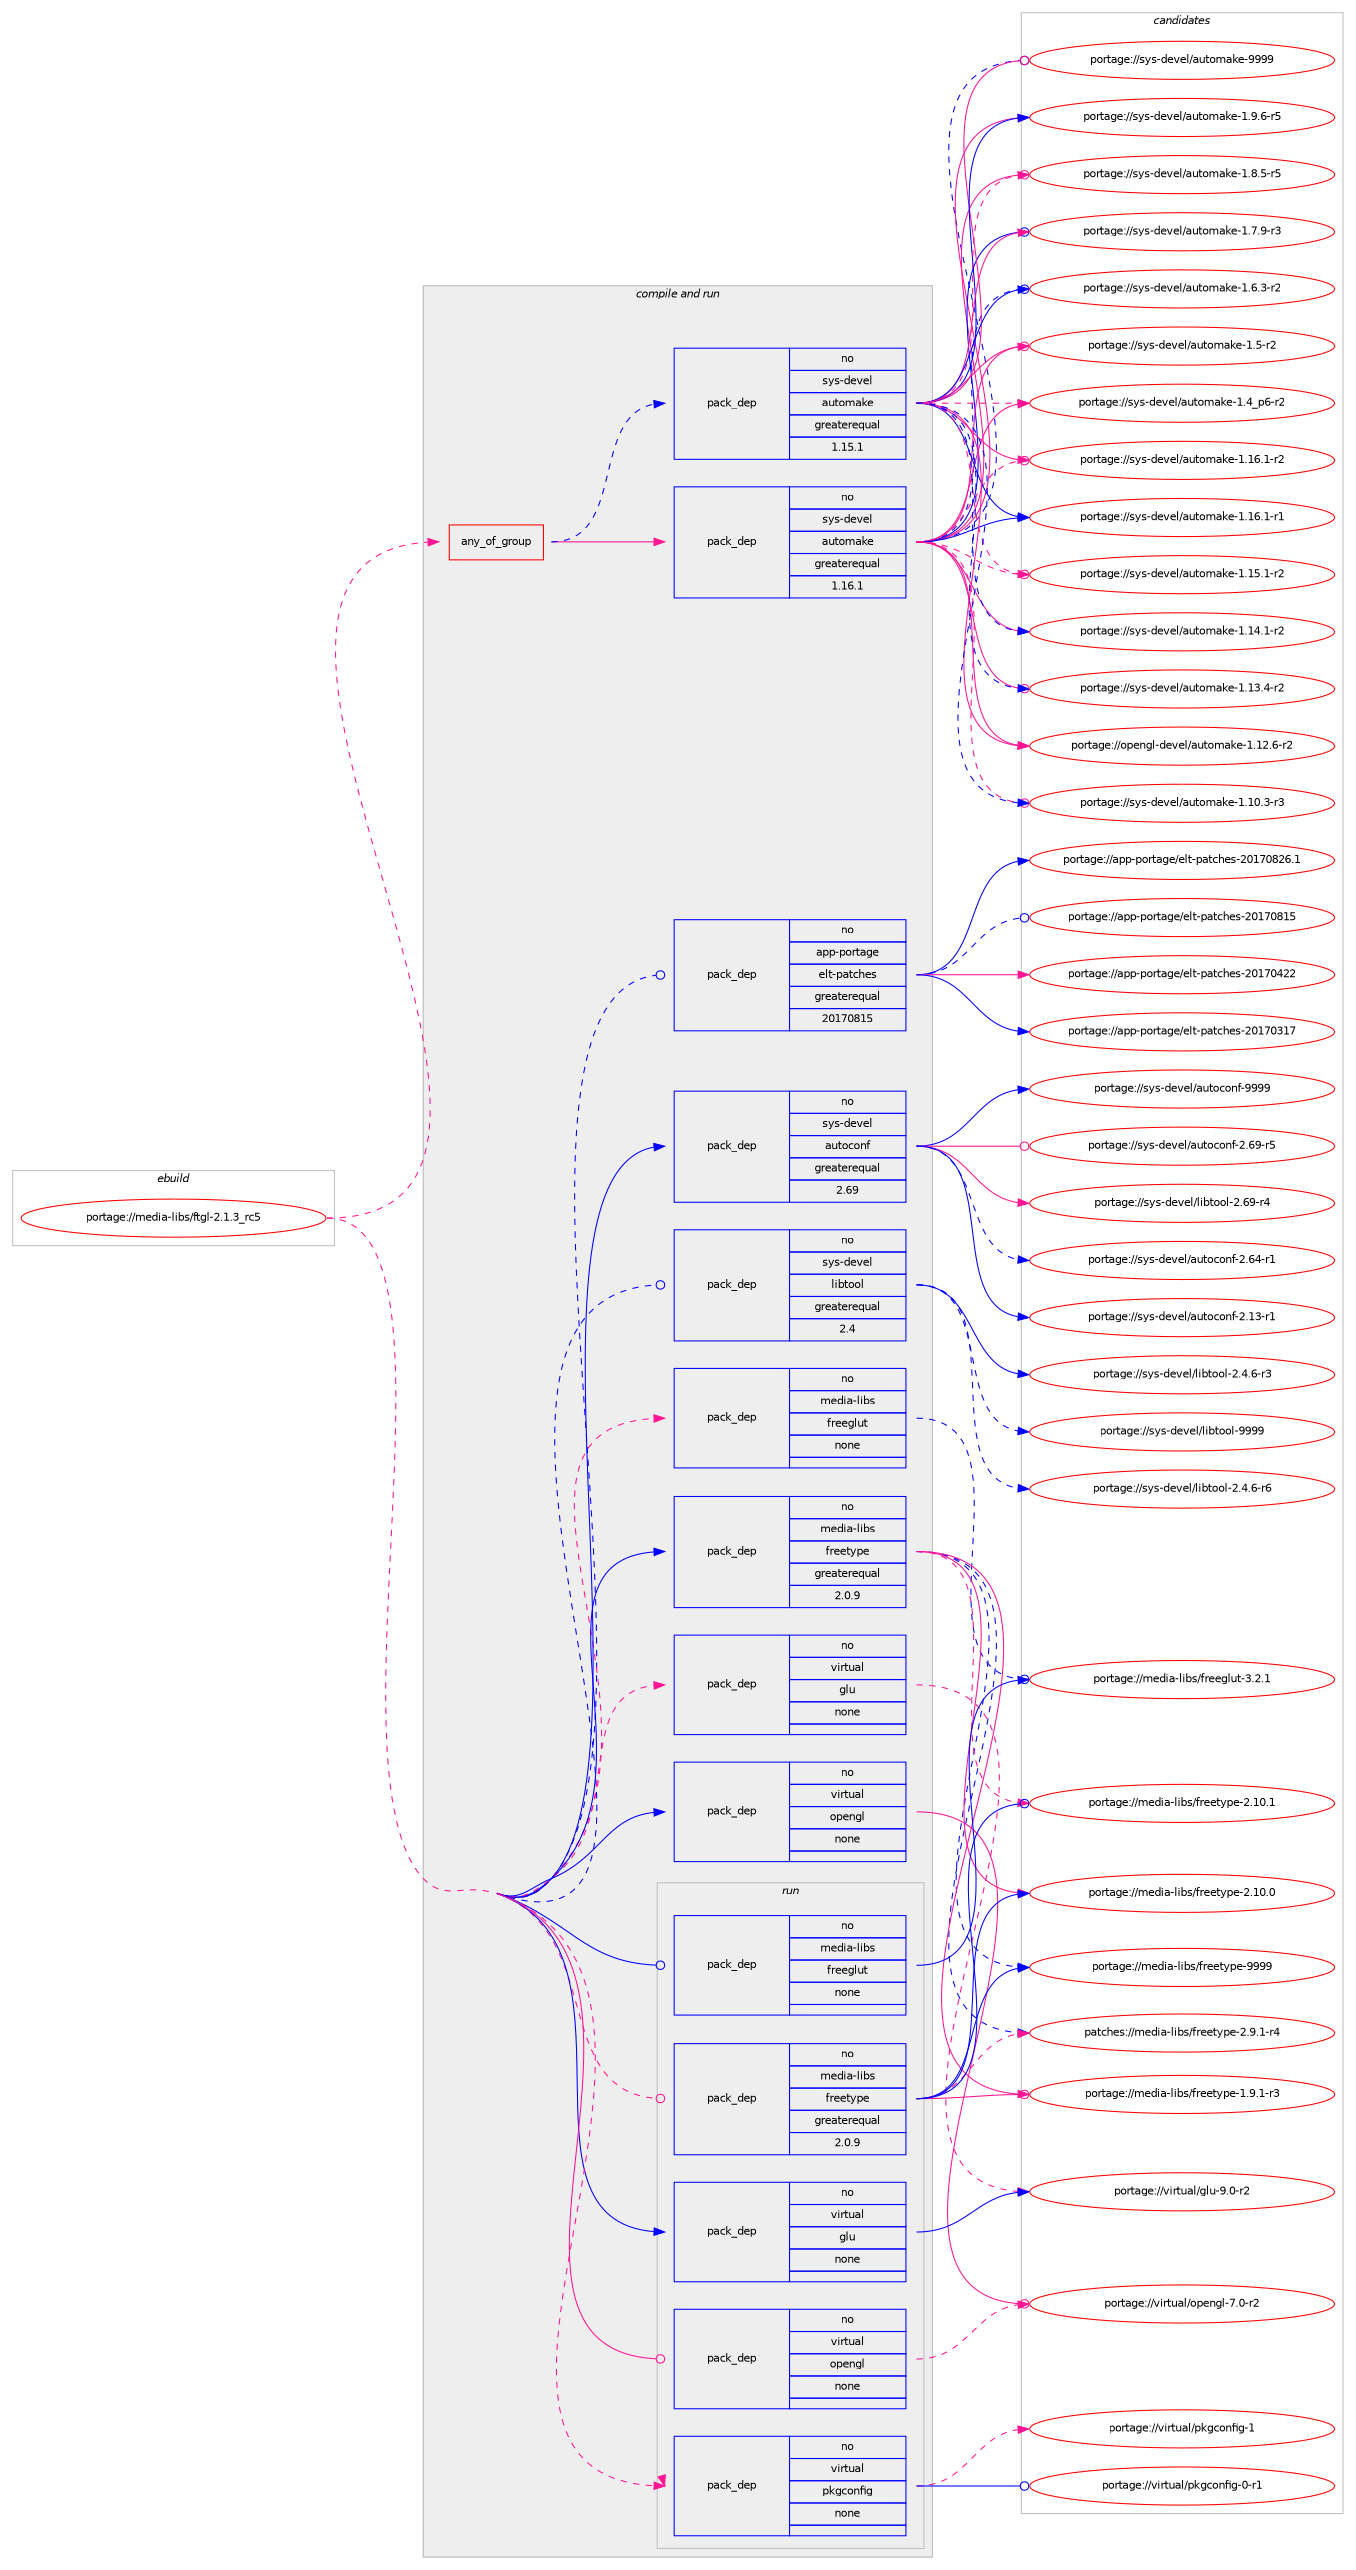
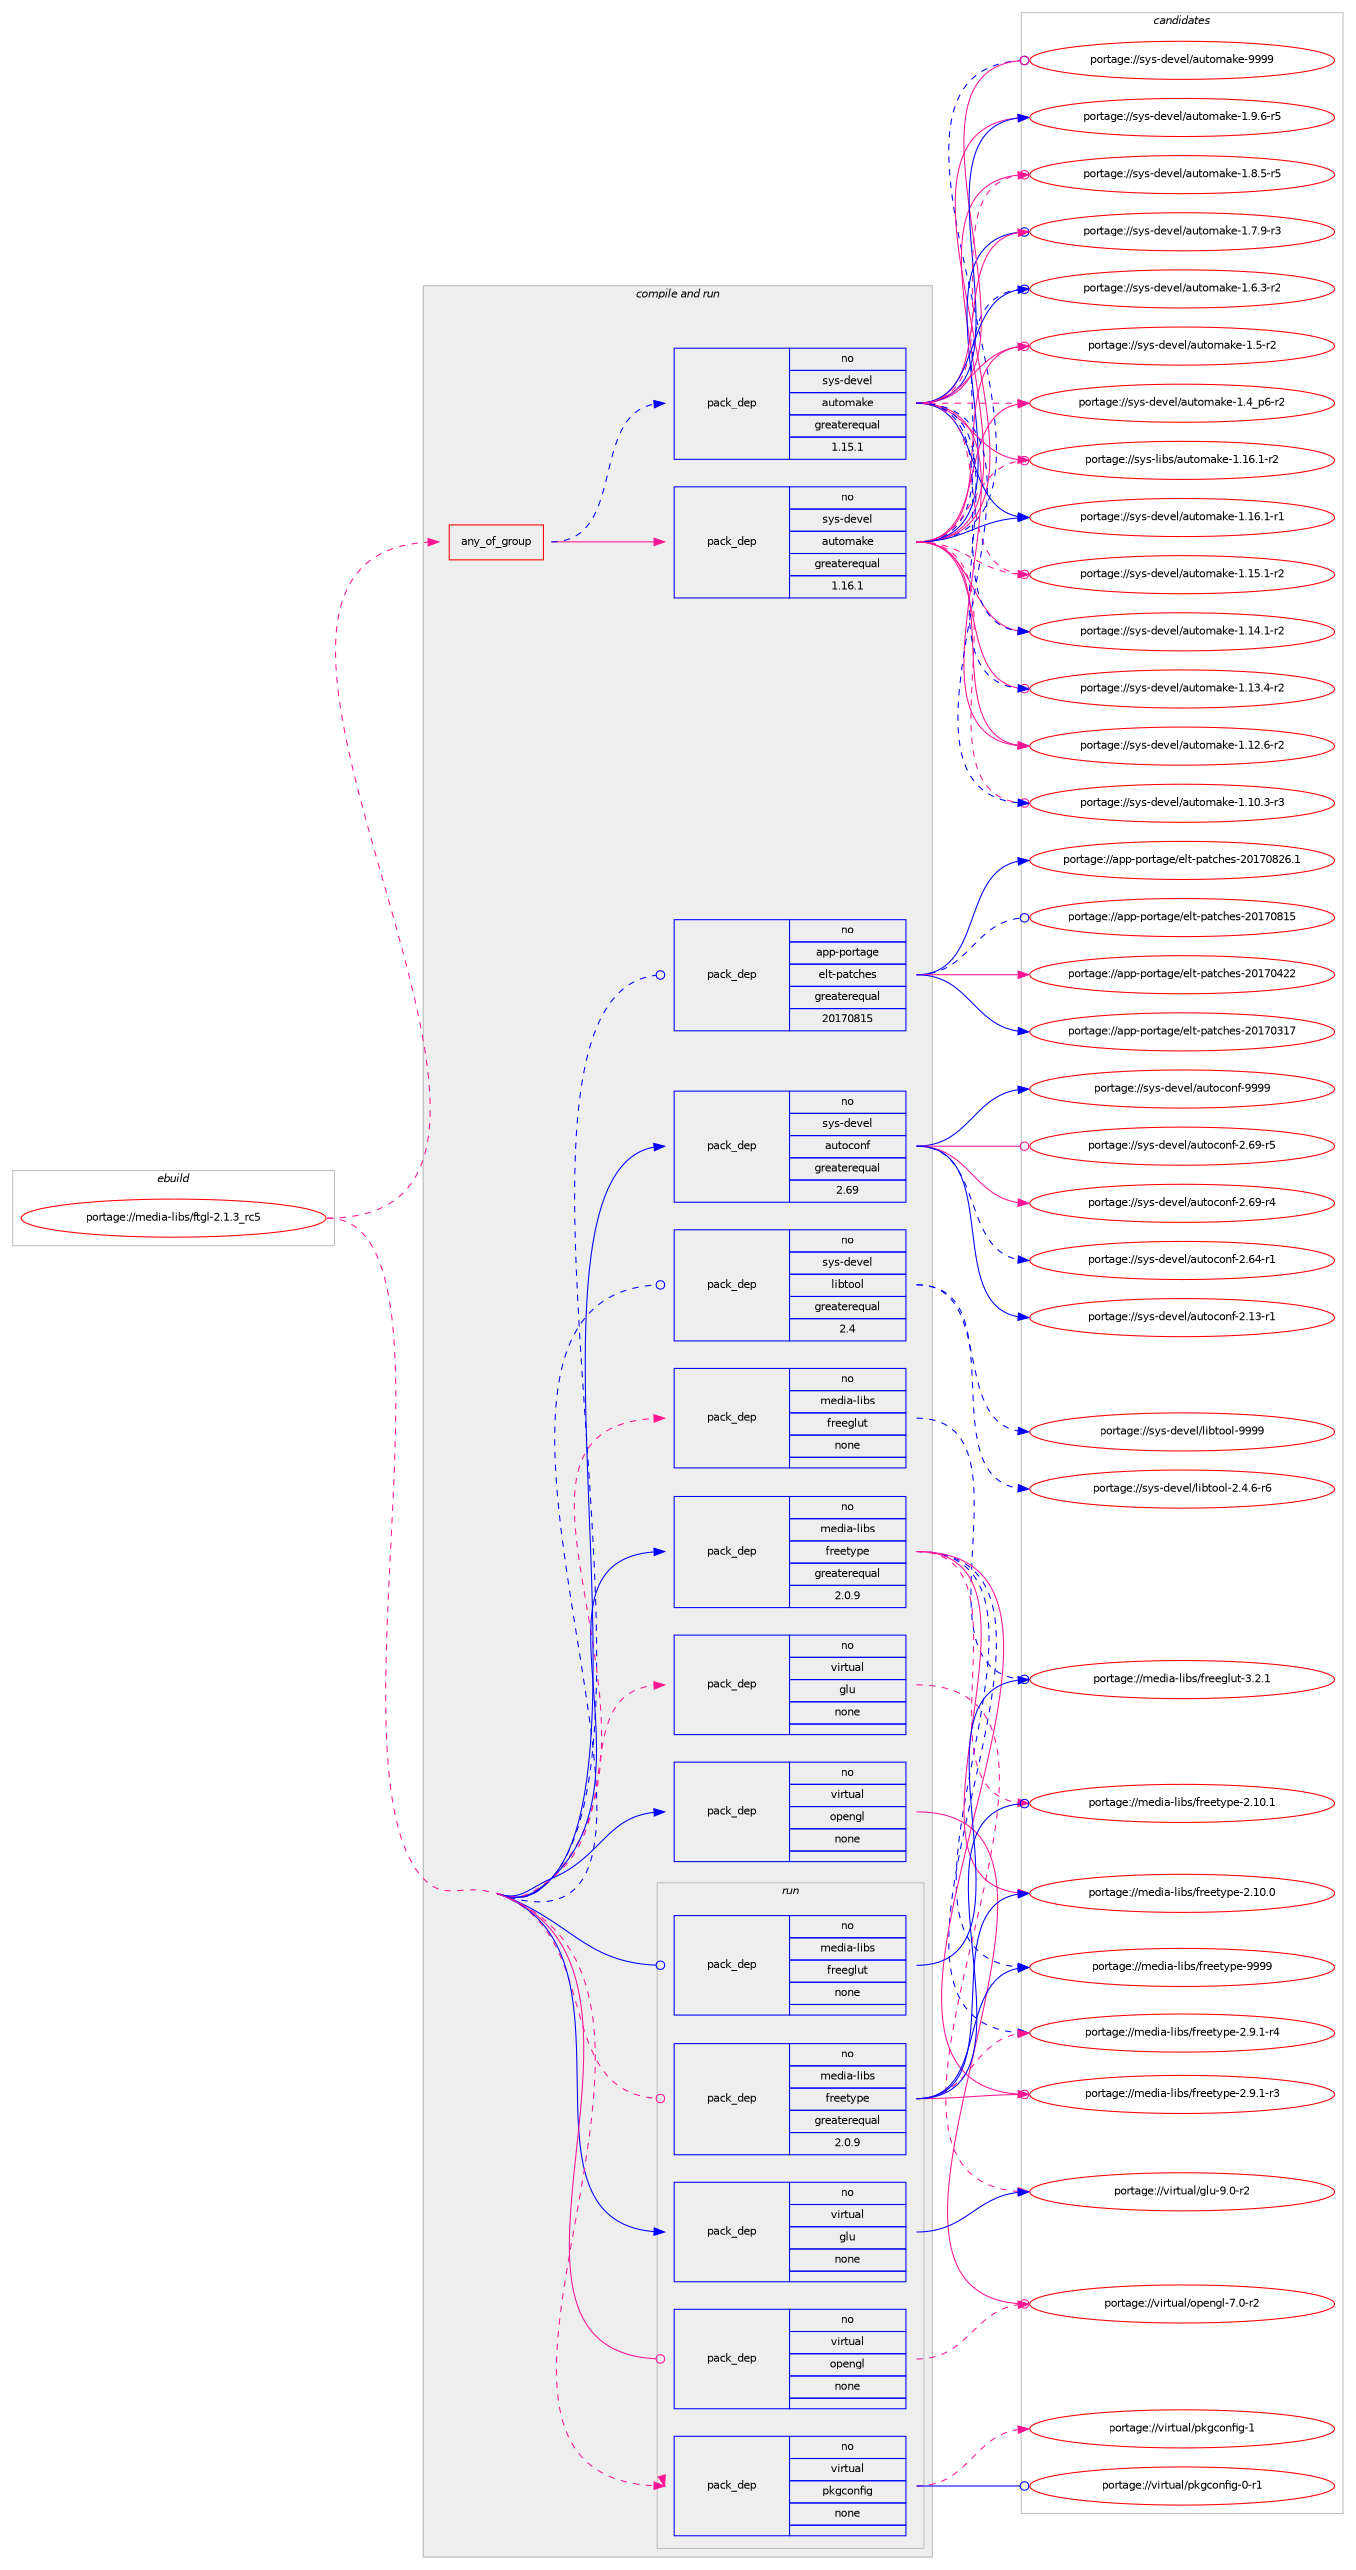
(1182, 460) -> (1182, 460)
(1182, 746) -> (1182, 746)
(1182, 1203) -> (1182, 1203)
(1182, 1375) -> none
(1182, 2033) -> (1182, 2033)
(1182, 2094) -> (1182, 2094)
